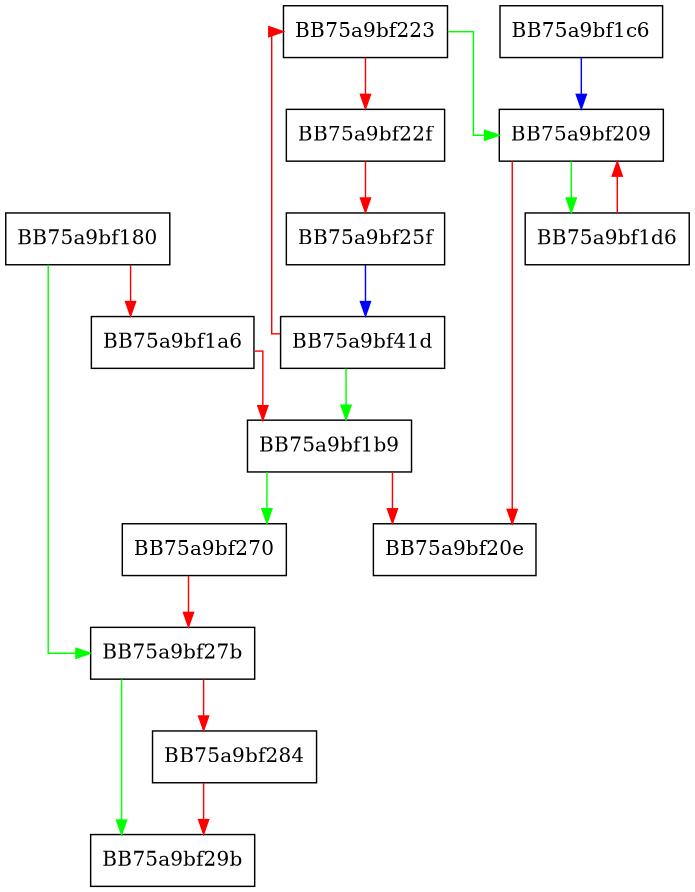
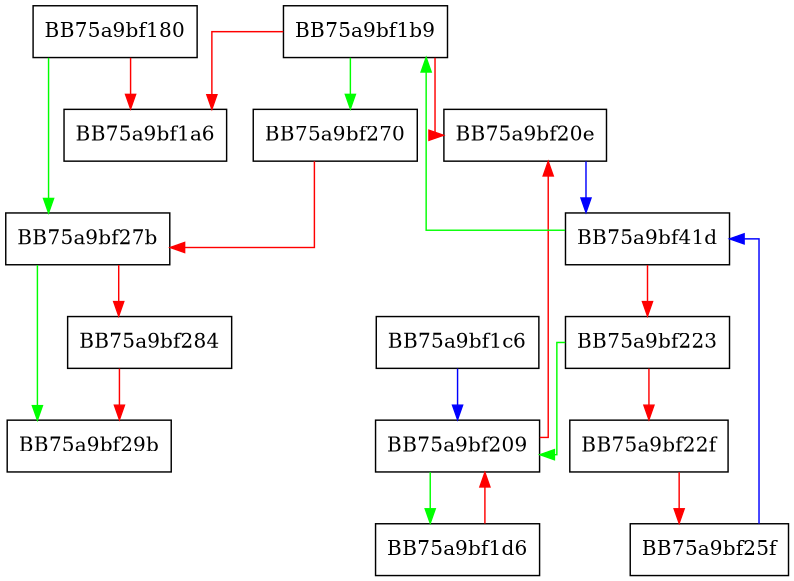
none -> (586, 180)
(263, 374) -> (216, 32)
